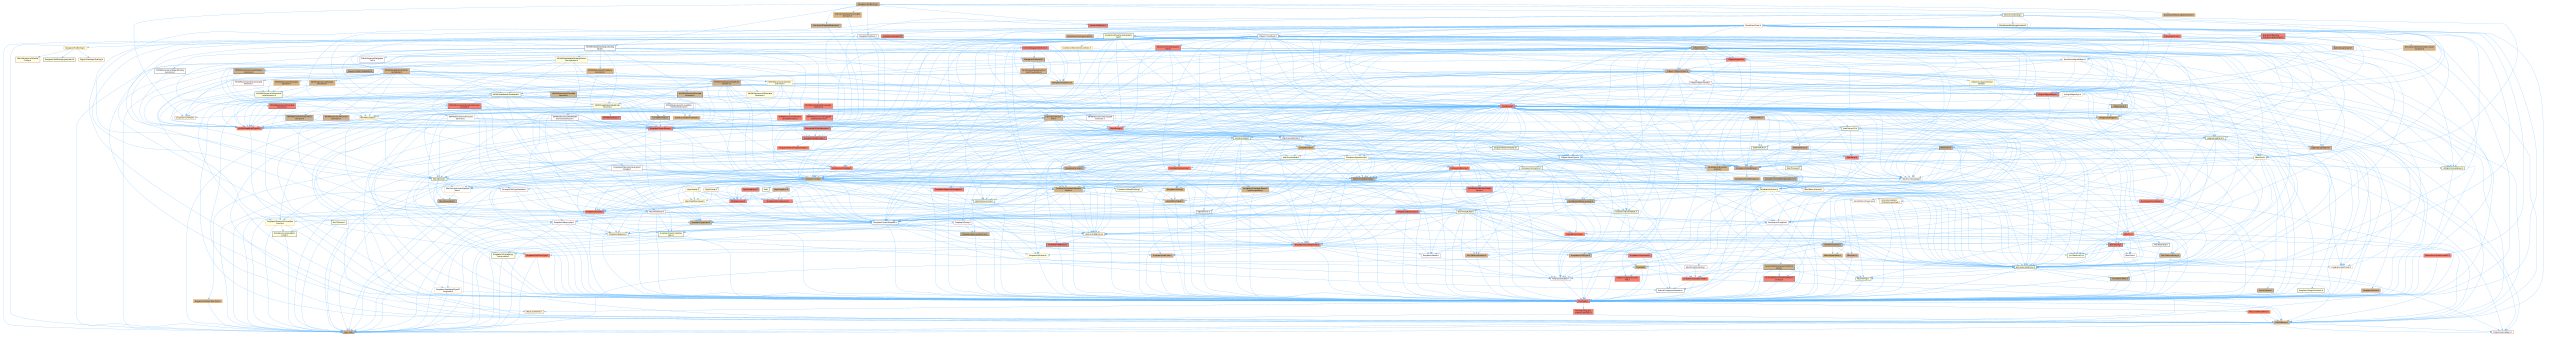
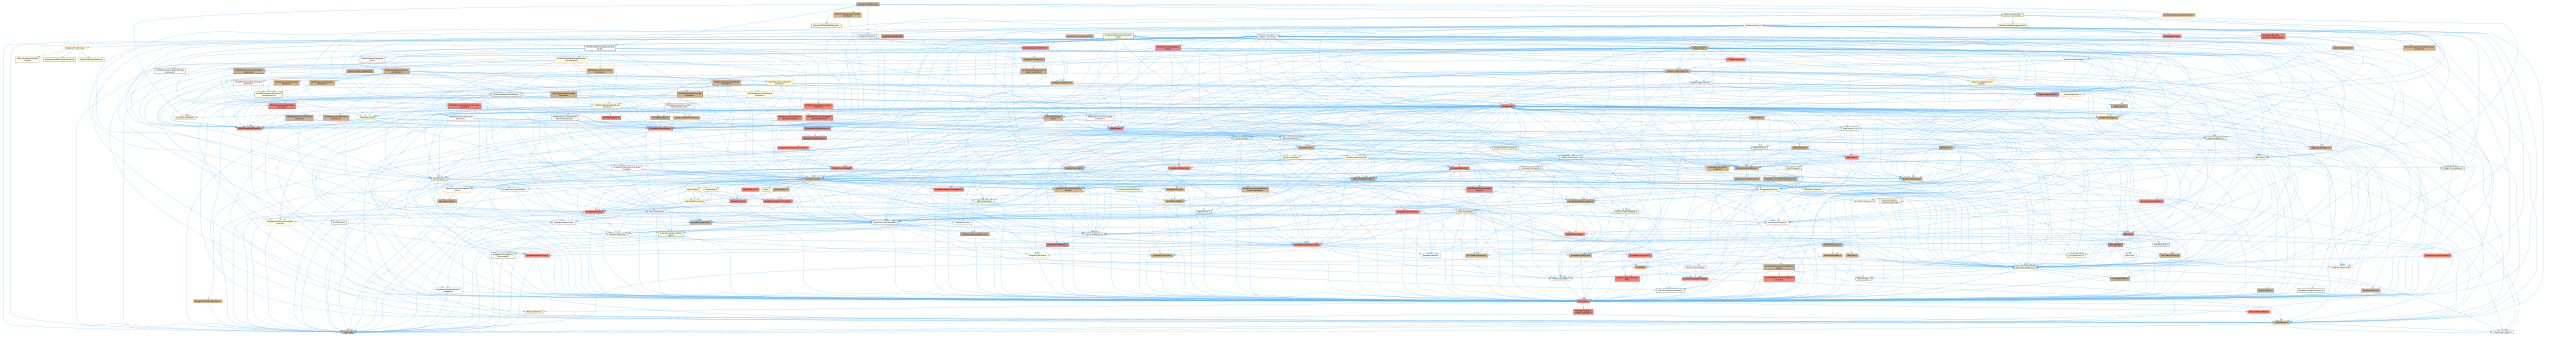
(826, 26) -> (826, 26)
(1098, 26) -> none
(1077, 48) -> none
(1912, 179) -> (1912, 179)
(778, 201) -> (778, 201)
(984, 201) -> (984, 201)
(284, 234) -> none
